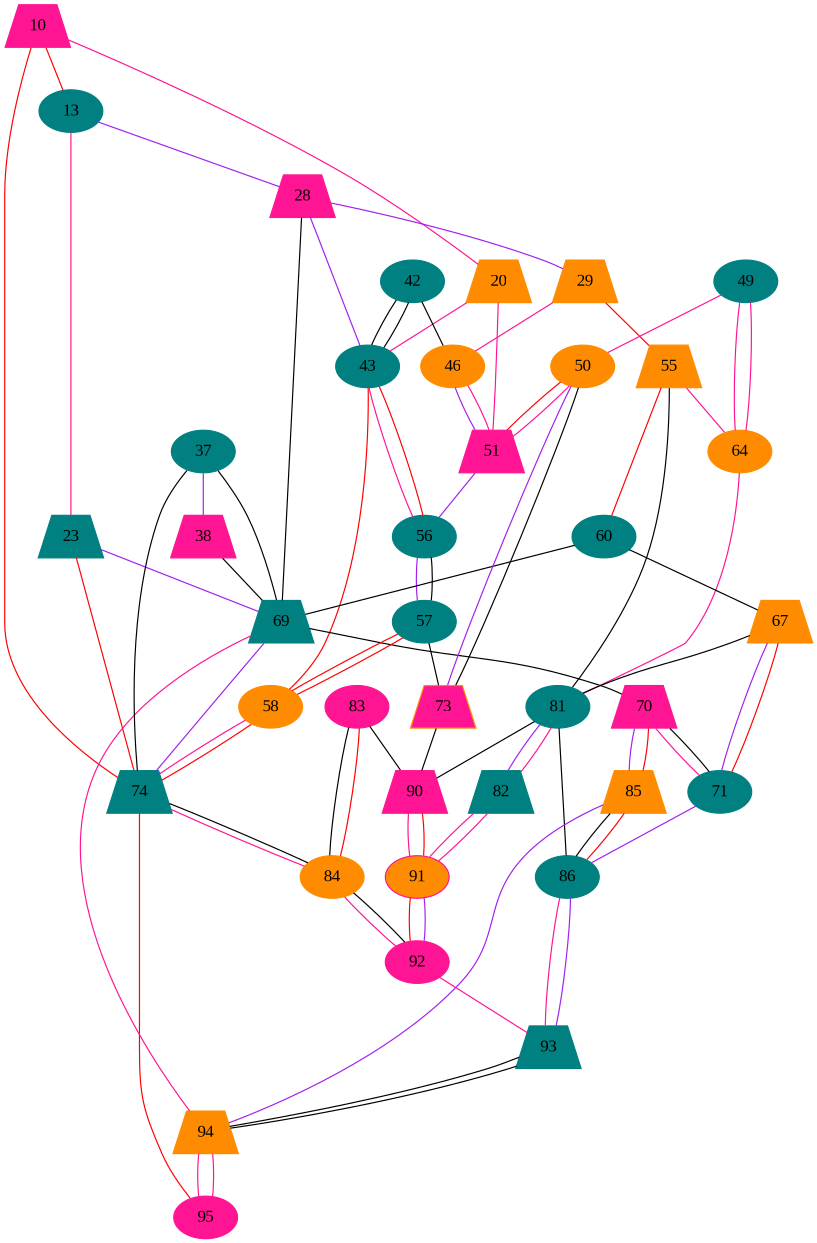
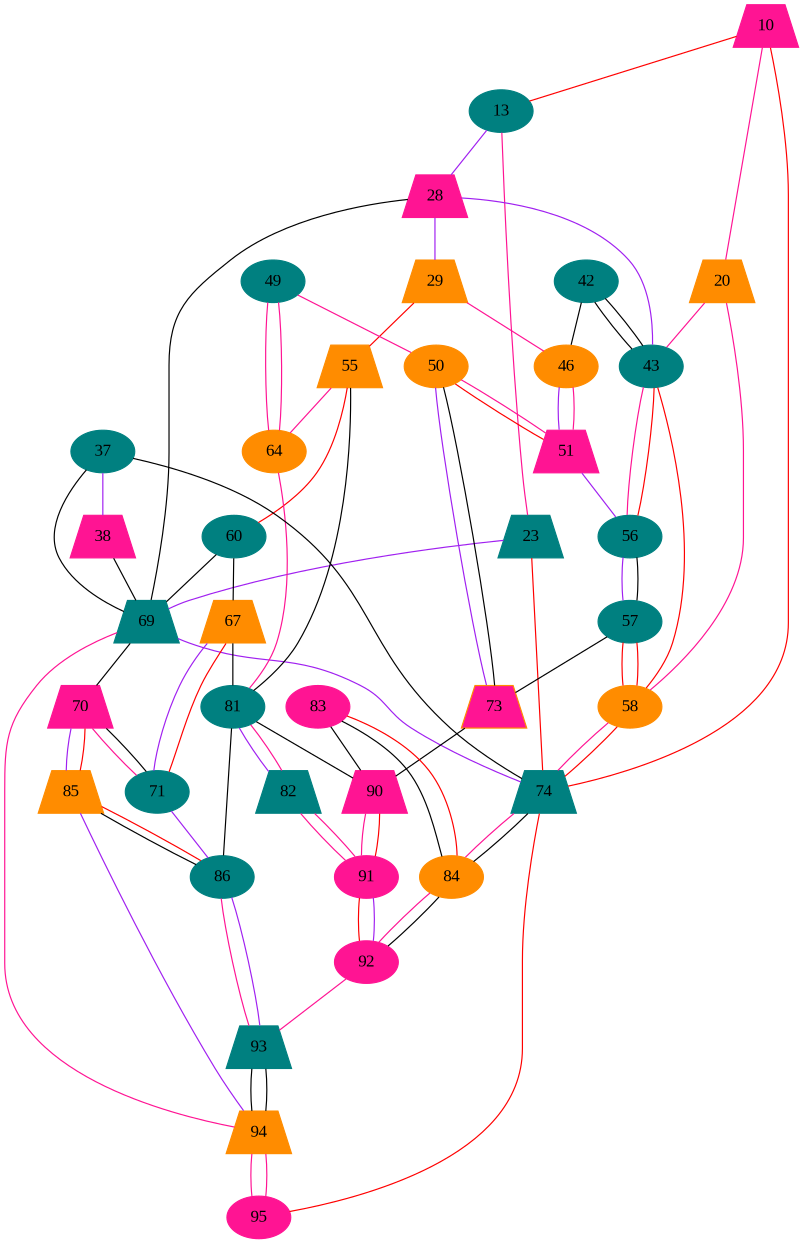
(496, 366) -> (743, 512)
(417, 877) -> (366, 877)
